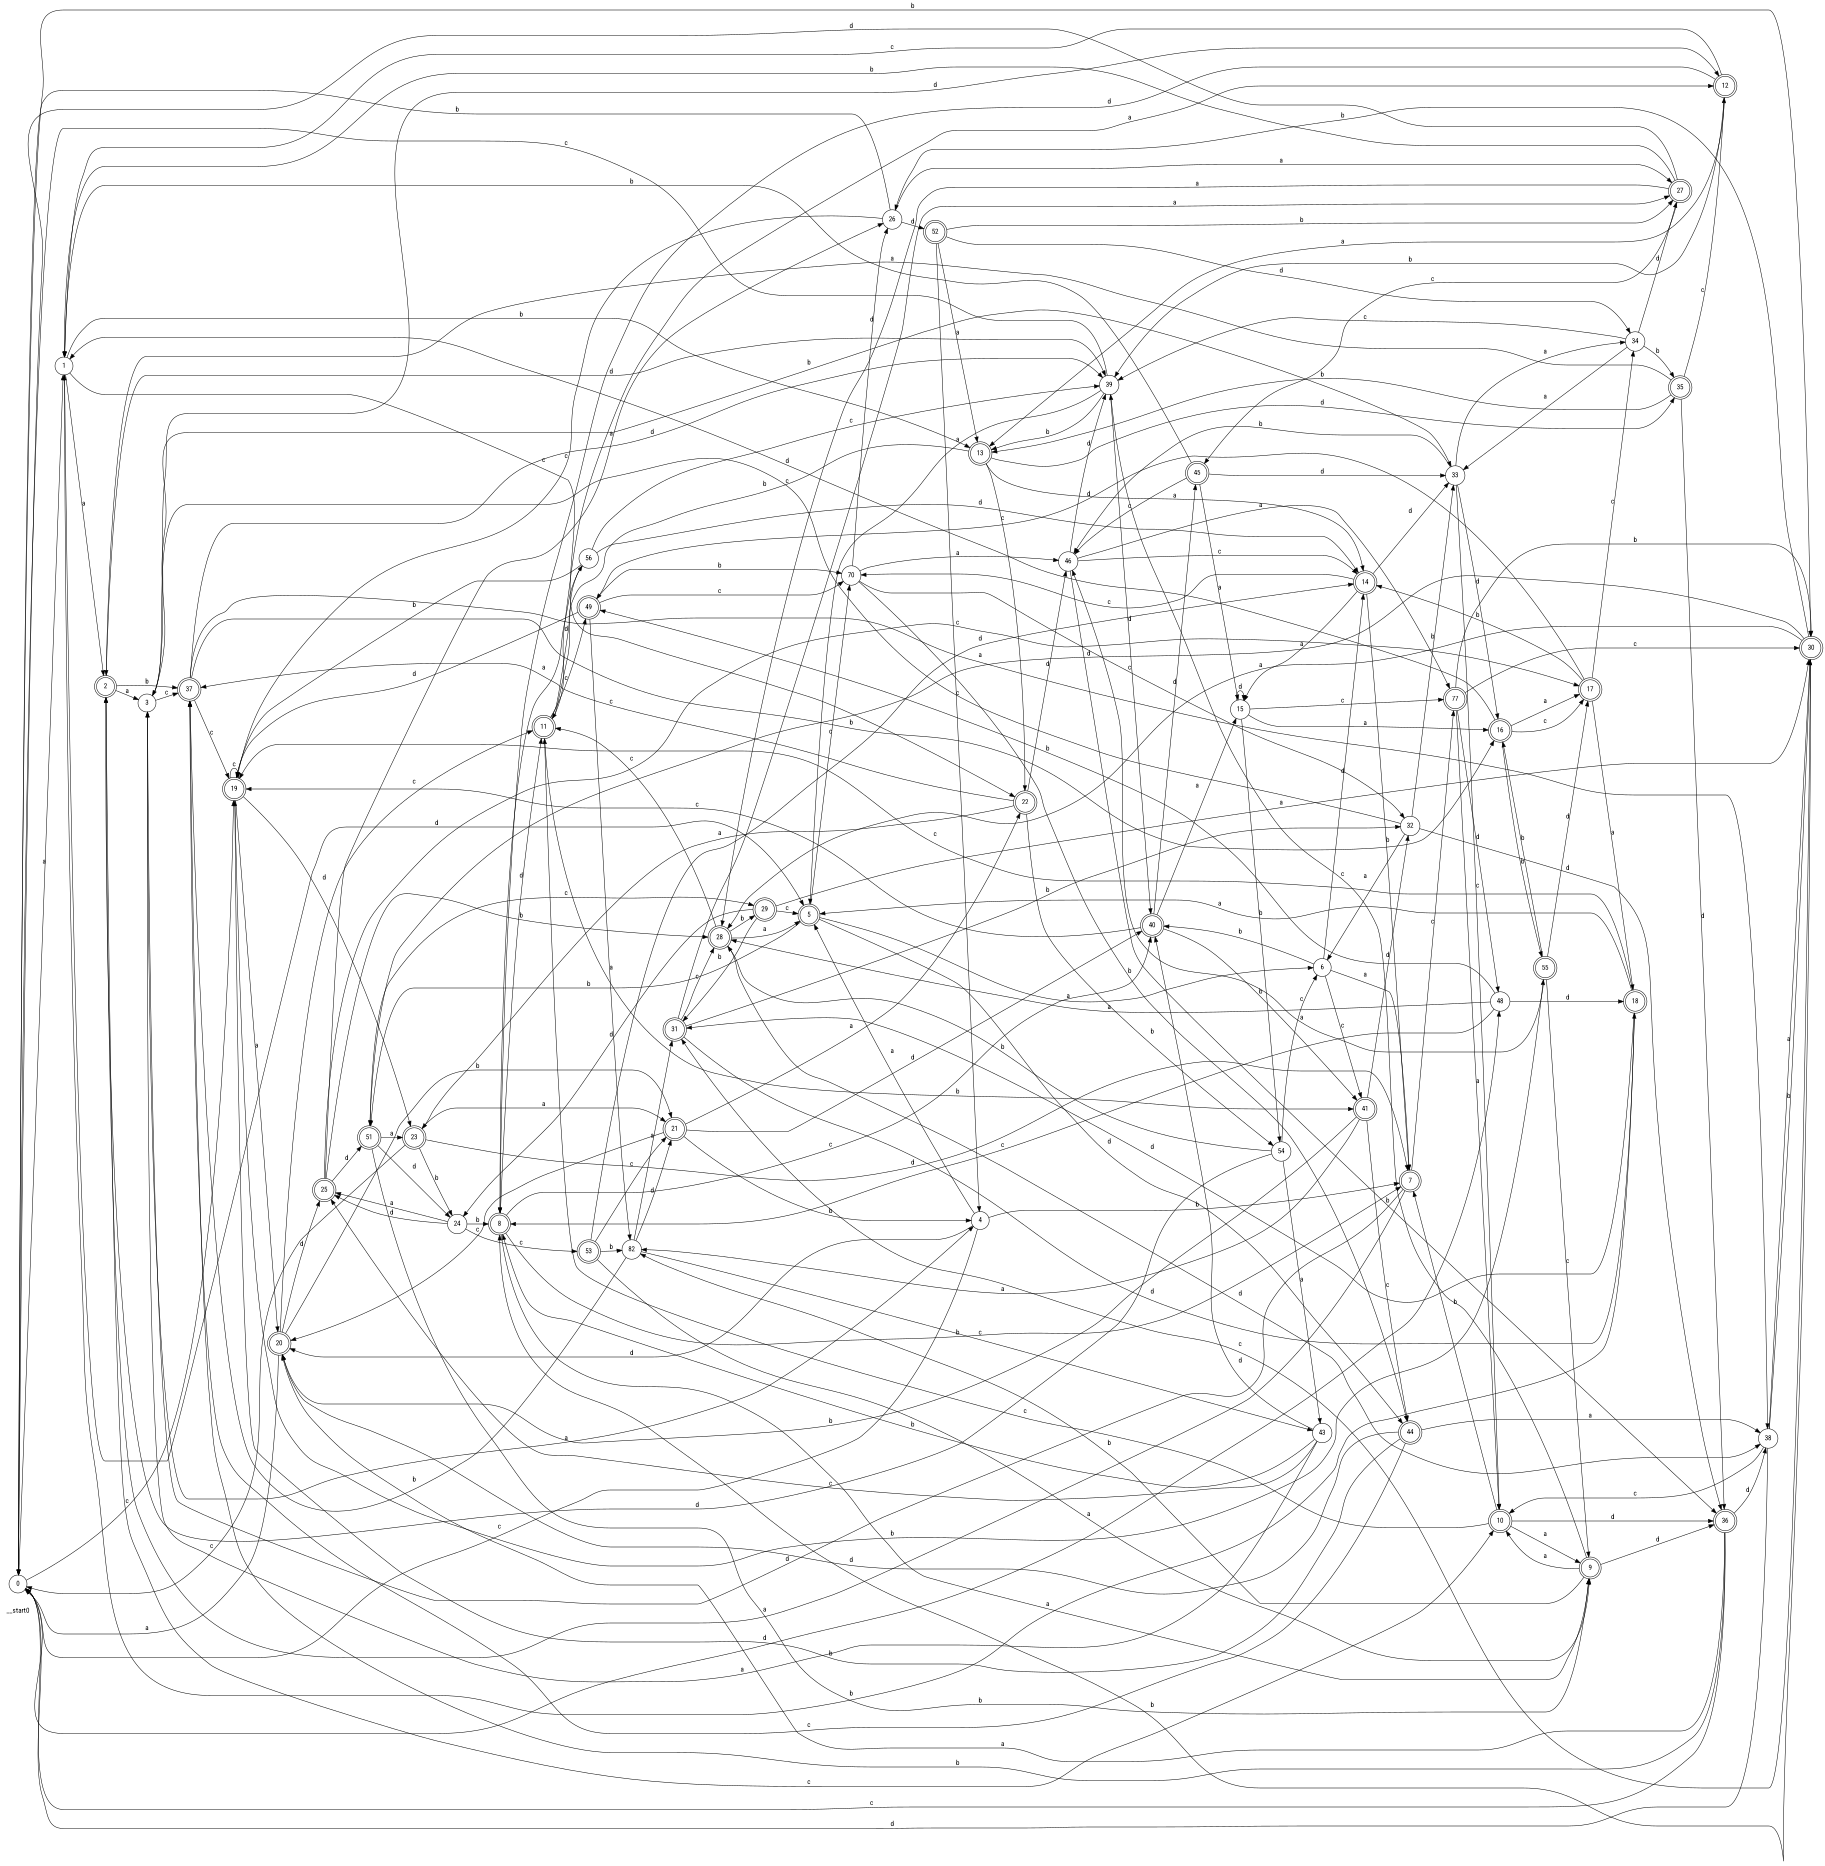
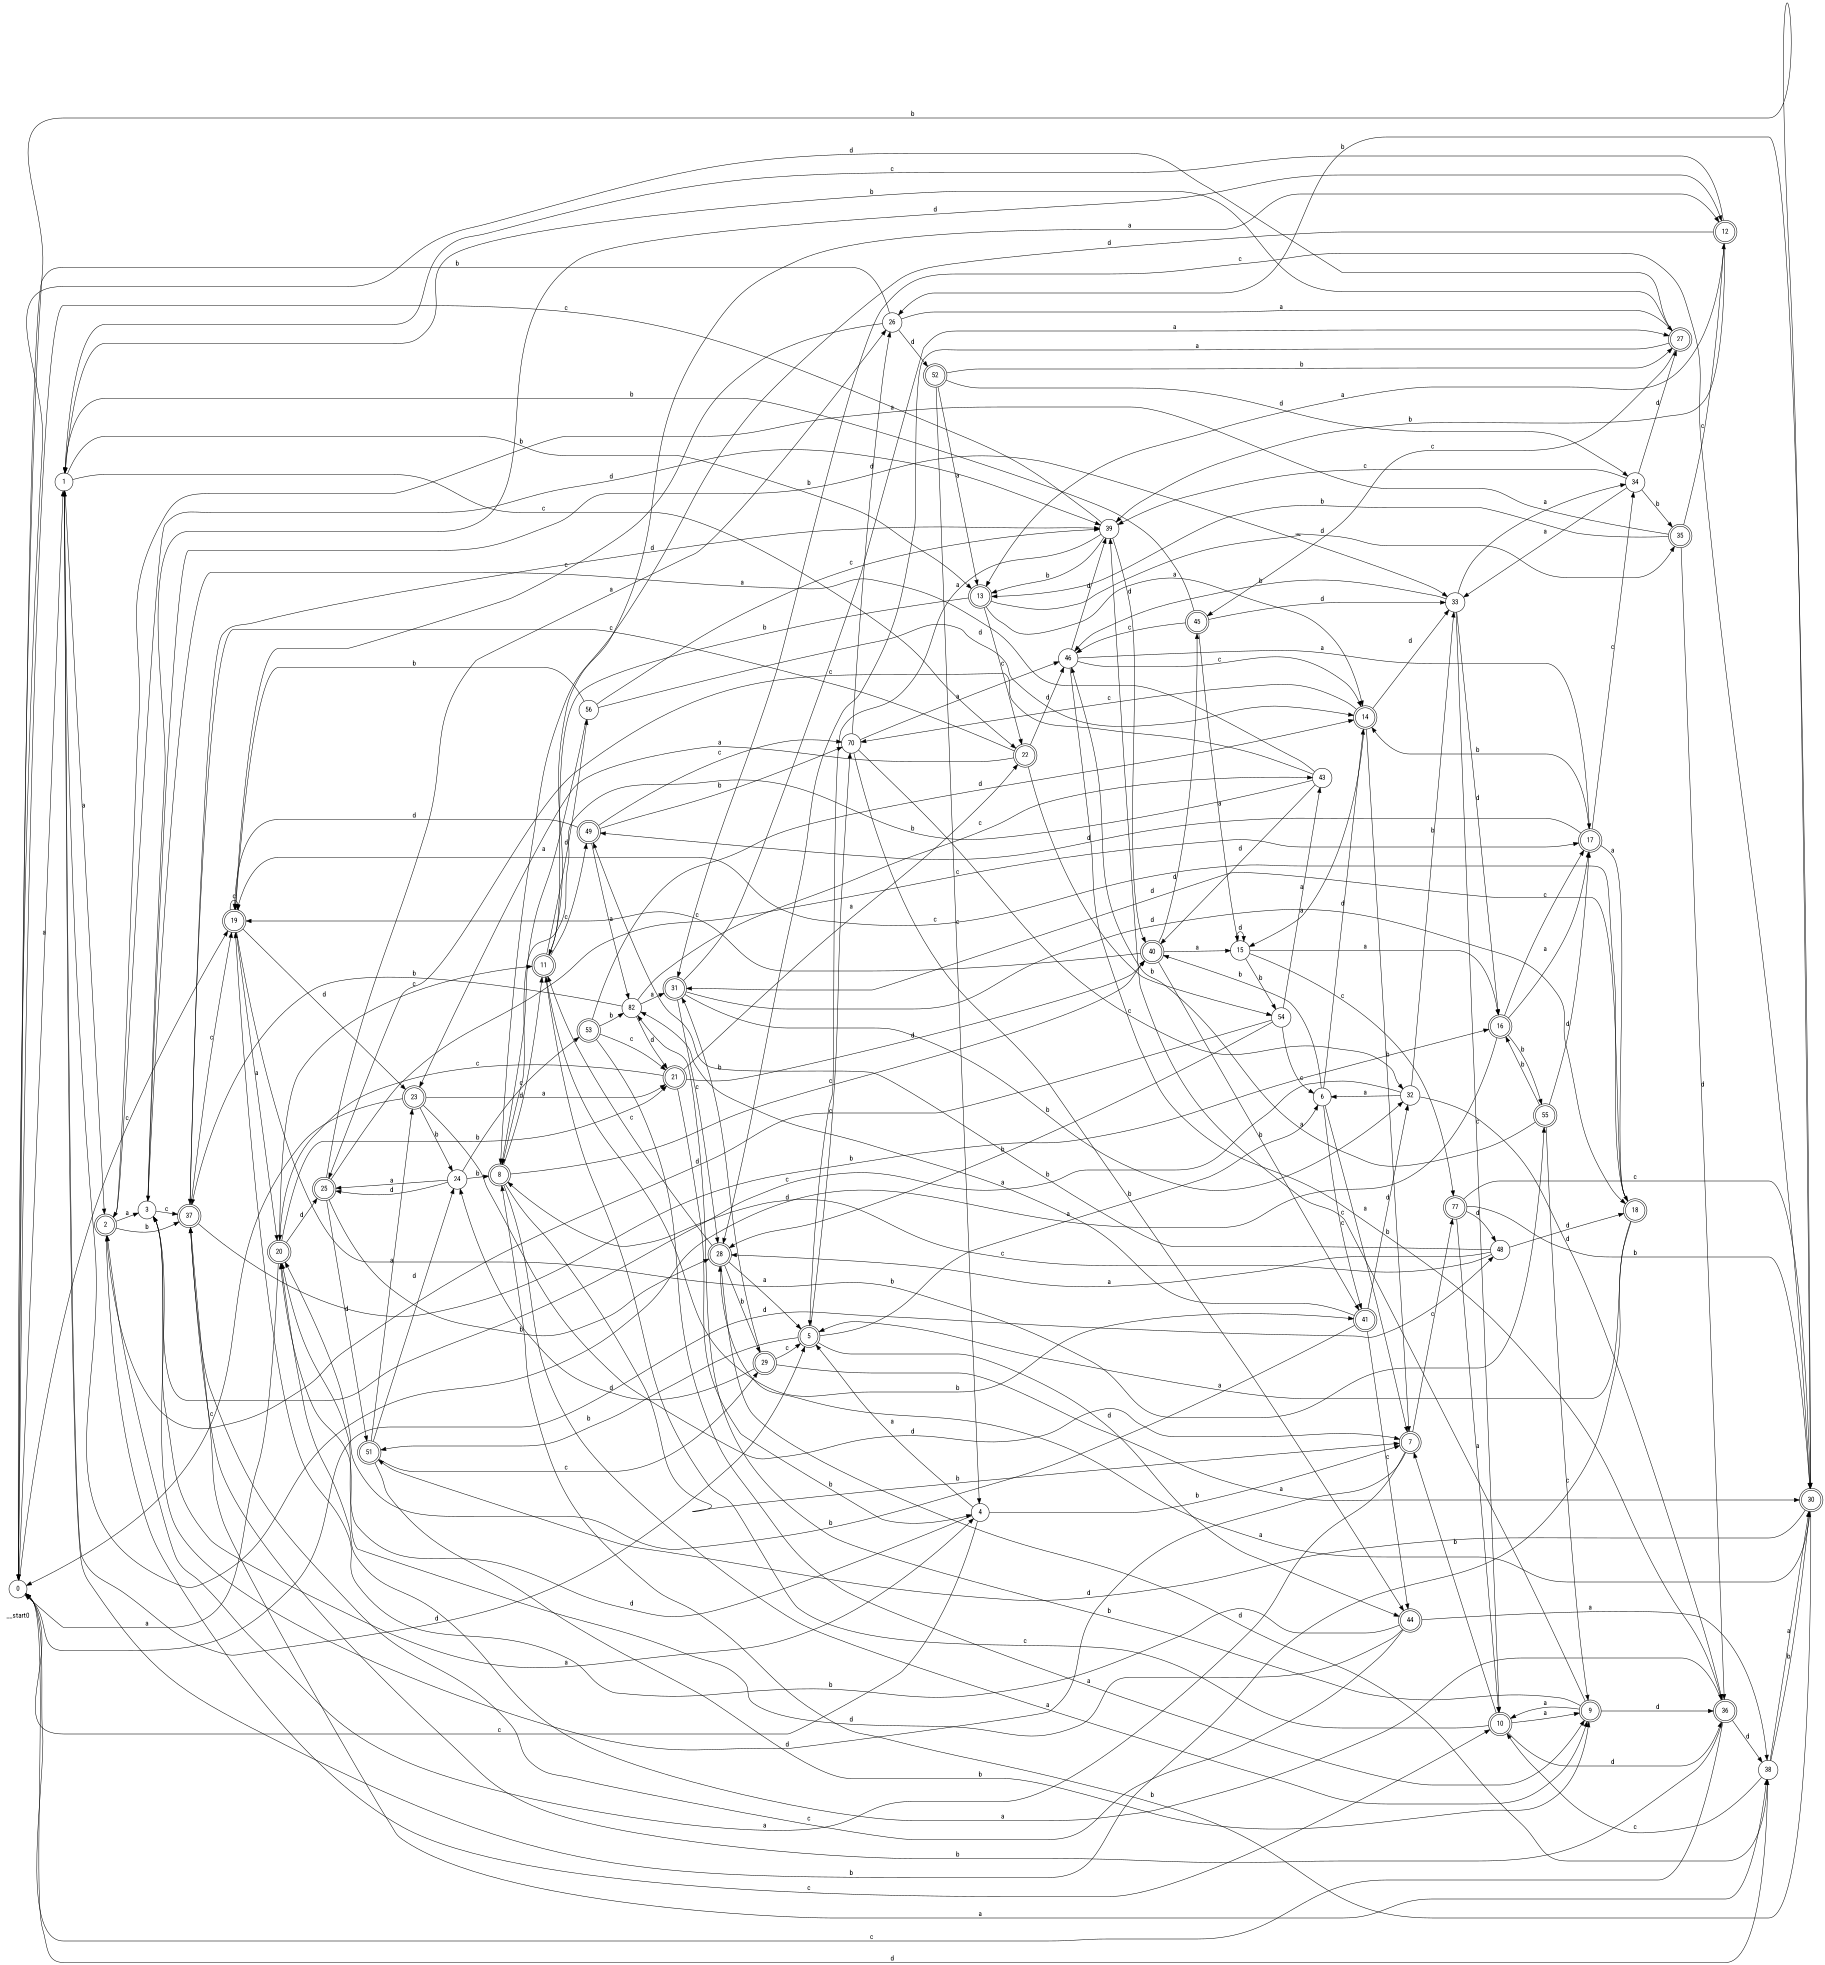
(1307, 506) -> (1398, 662)
